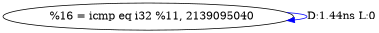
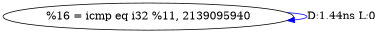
(148, 17) -> (148, 17)
